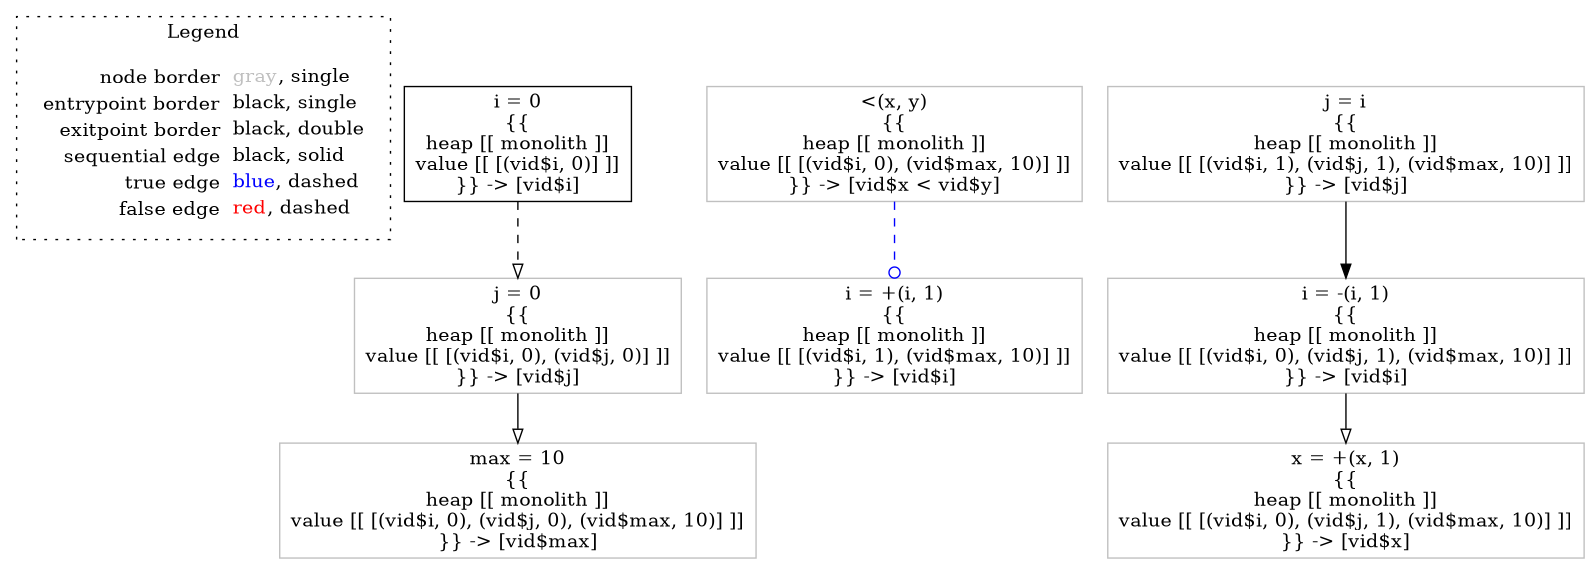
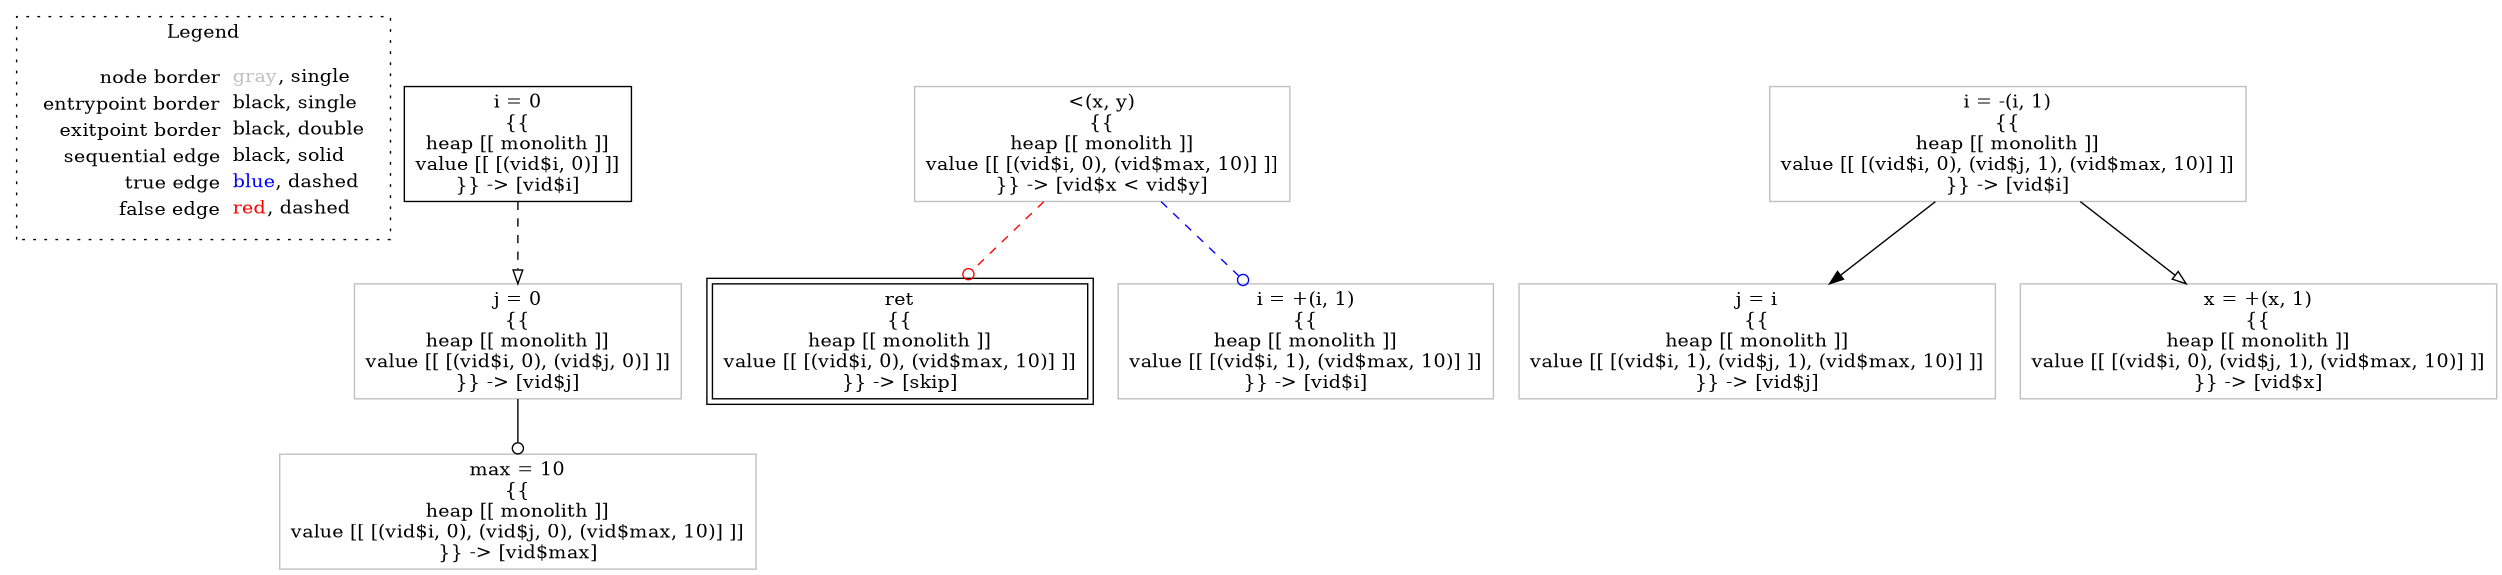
(1346, 233) -> (1888, 238)
none -> (900, 341)
(518, 411) -> (518, 421)
